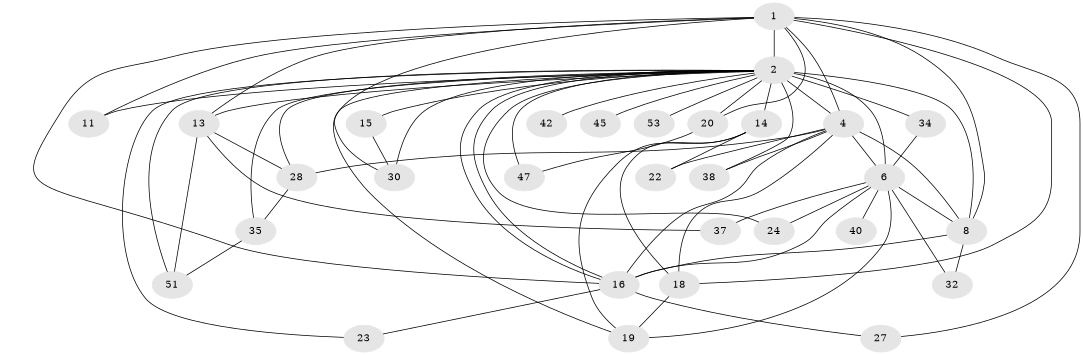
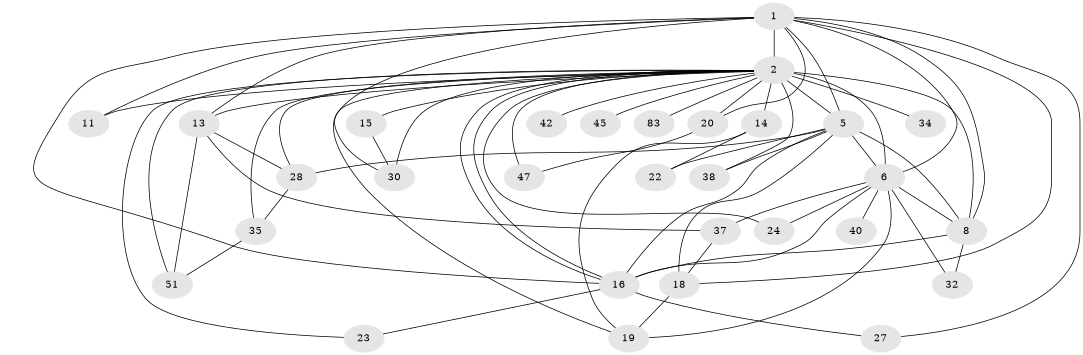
(654, 124) -> (654, 124)
(844, 124) -> (844, 124)
(905, 151) -> (920, 75)
(629, 164) -> (701, 257)
